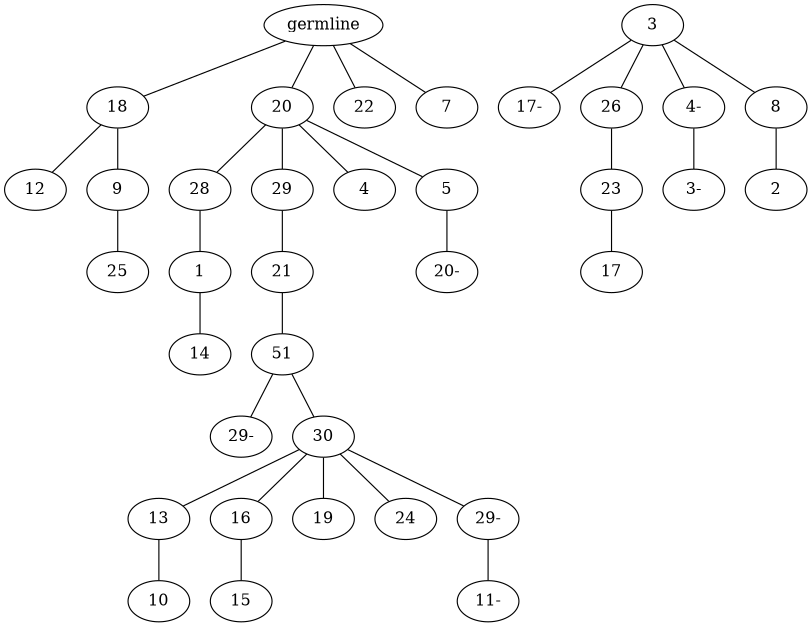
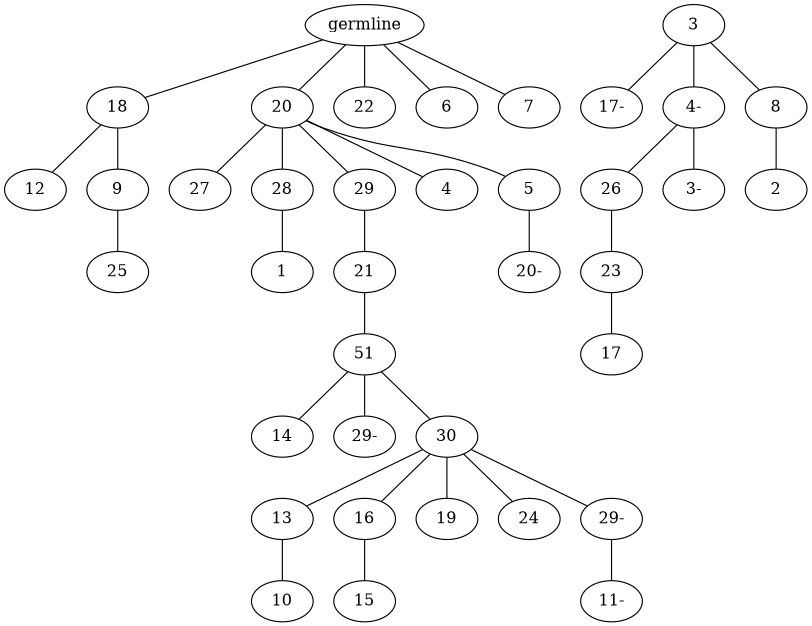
(632, 66) -> (653, 148)
none -> (447, 107)
none -> (200, 190)
(200, 313) -> (324, 395)
